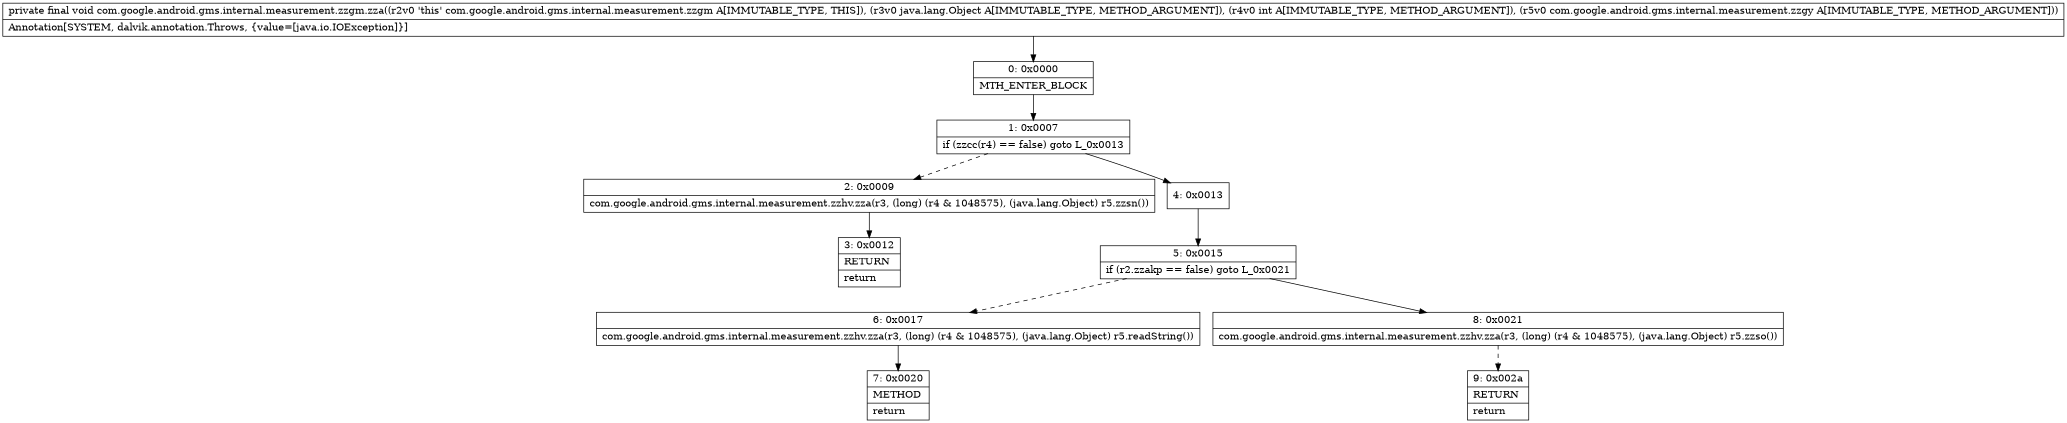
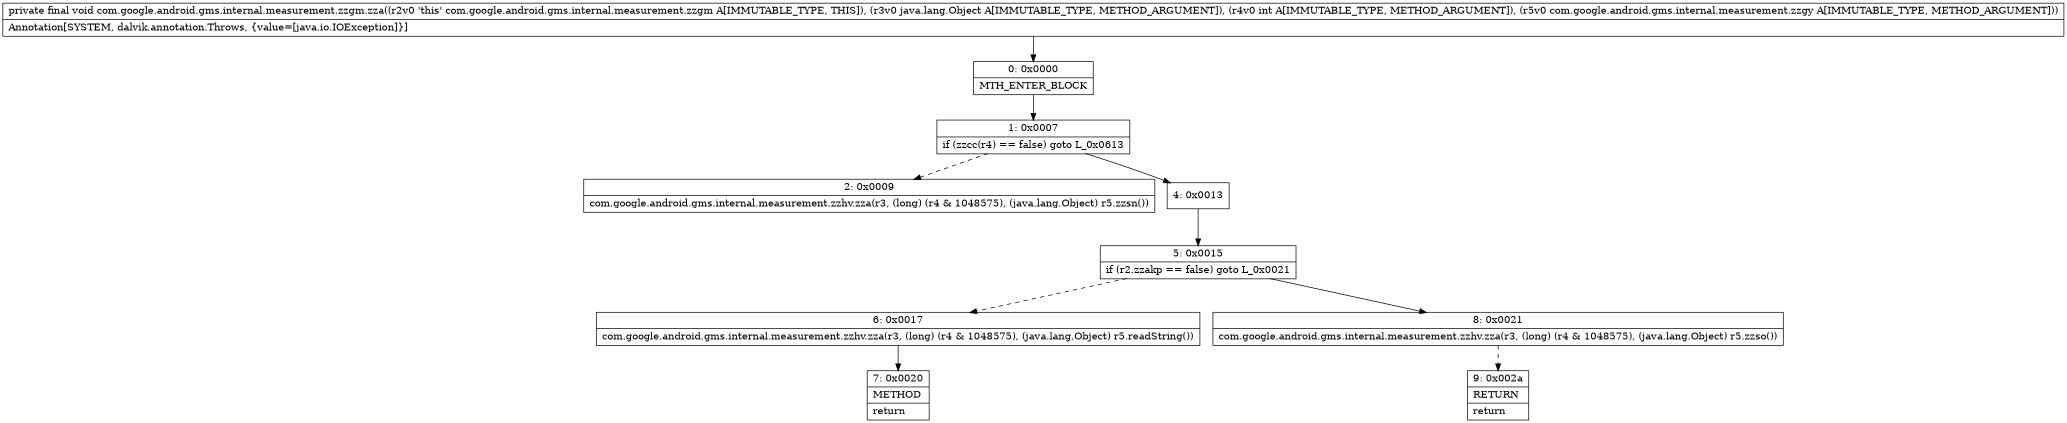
(1033, 145) -> (1033, 145)
(869, 262) -> none
